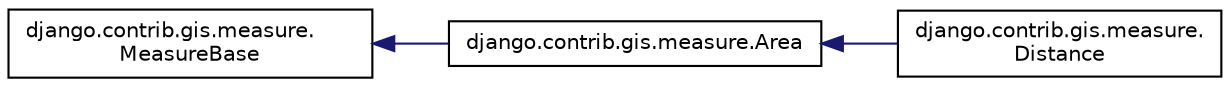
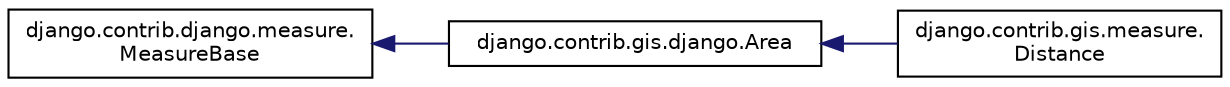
(190, 44) -> (190, 44)
(635, 44) -> (635, 44)
